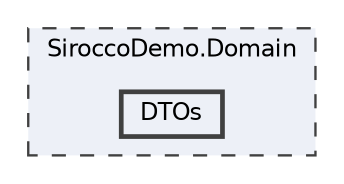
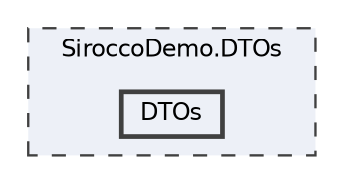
(172, 51) -> (172, 51)
